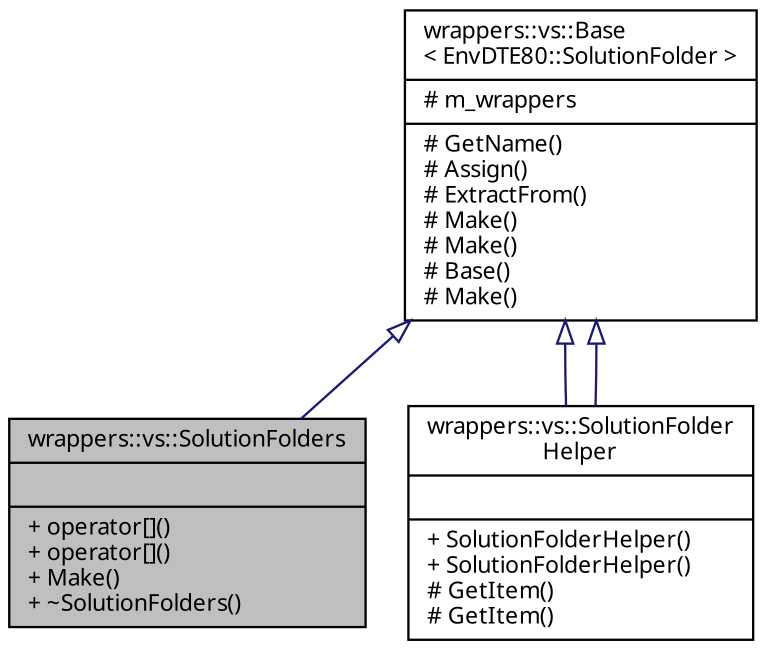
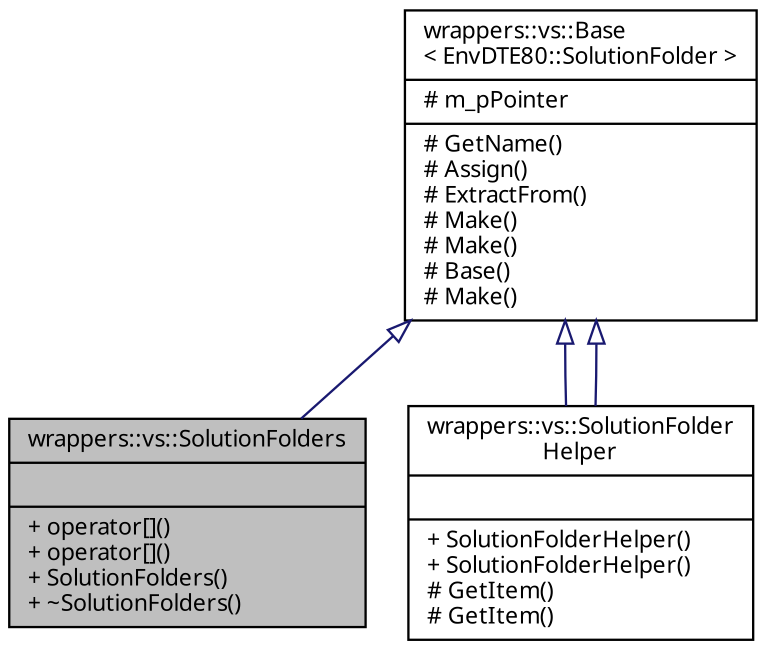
(501, 101) -> (497, 101)
(74, 578) -> (128, 578)
